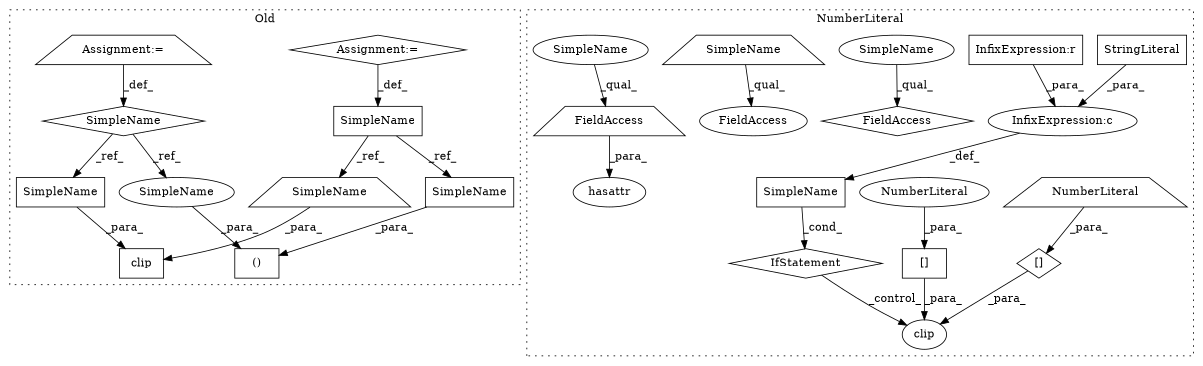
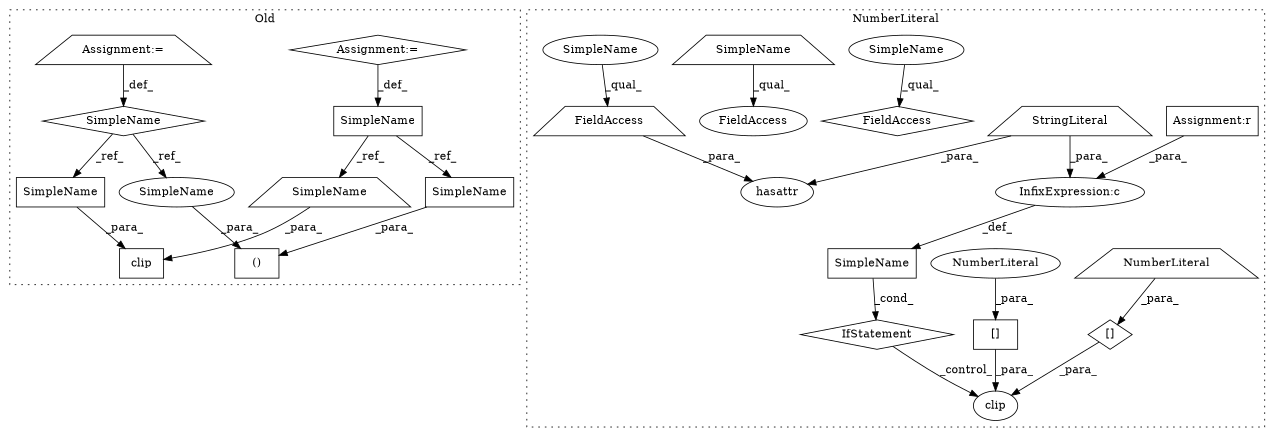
(1026, 50) -> (1212, 121)
(1142, 50) -> (1070, 121)
none -> (913, 159)
